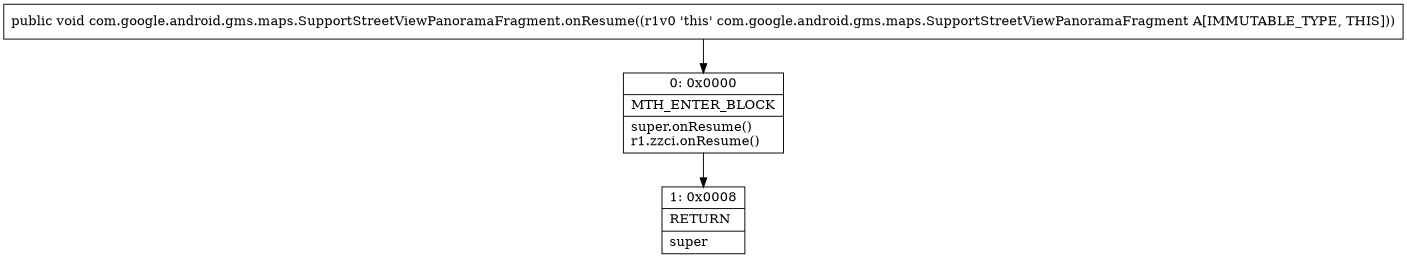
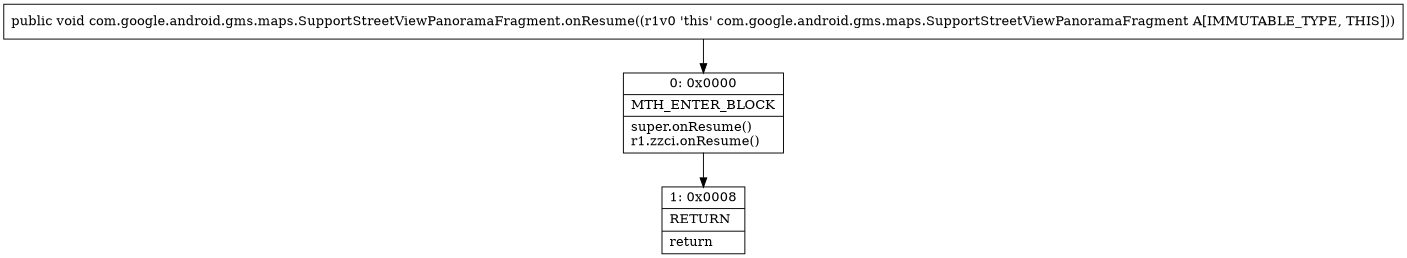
(689, 242) -> (691, 242)
